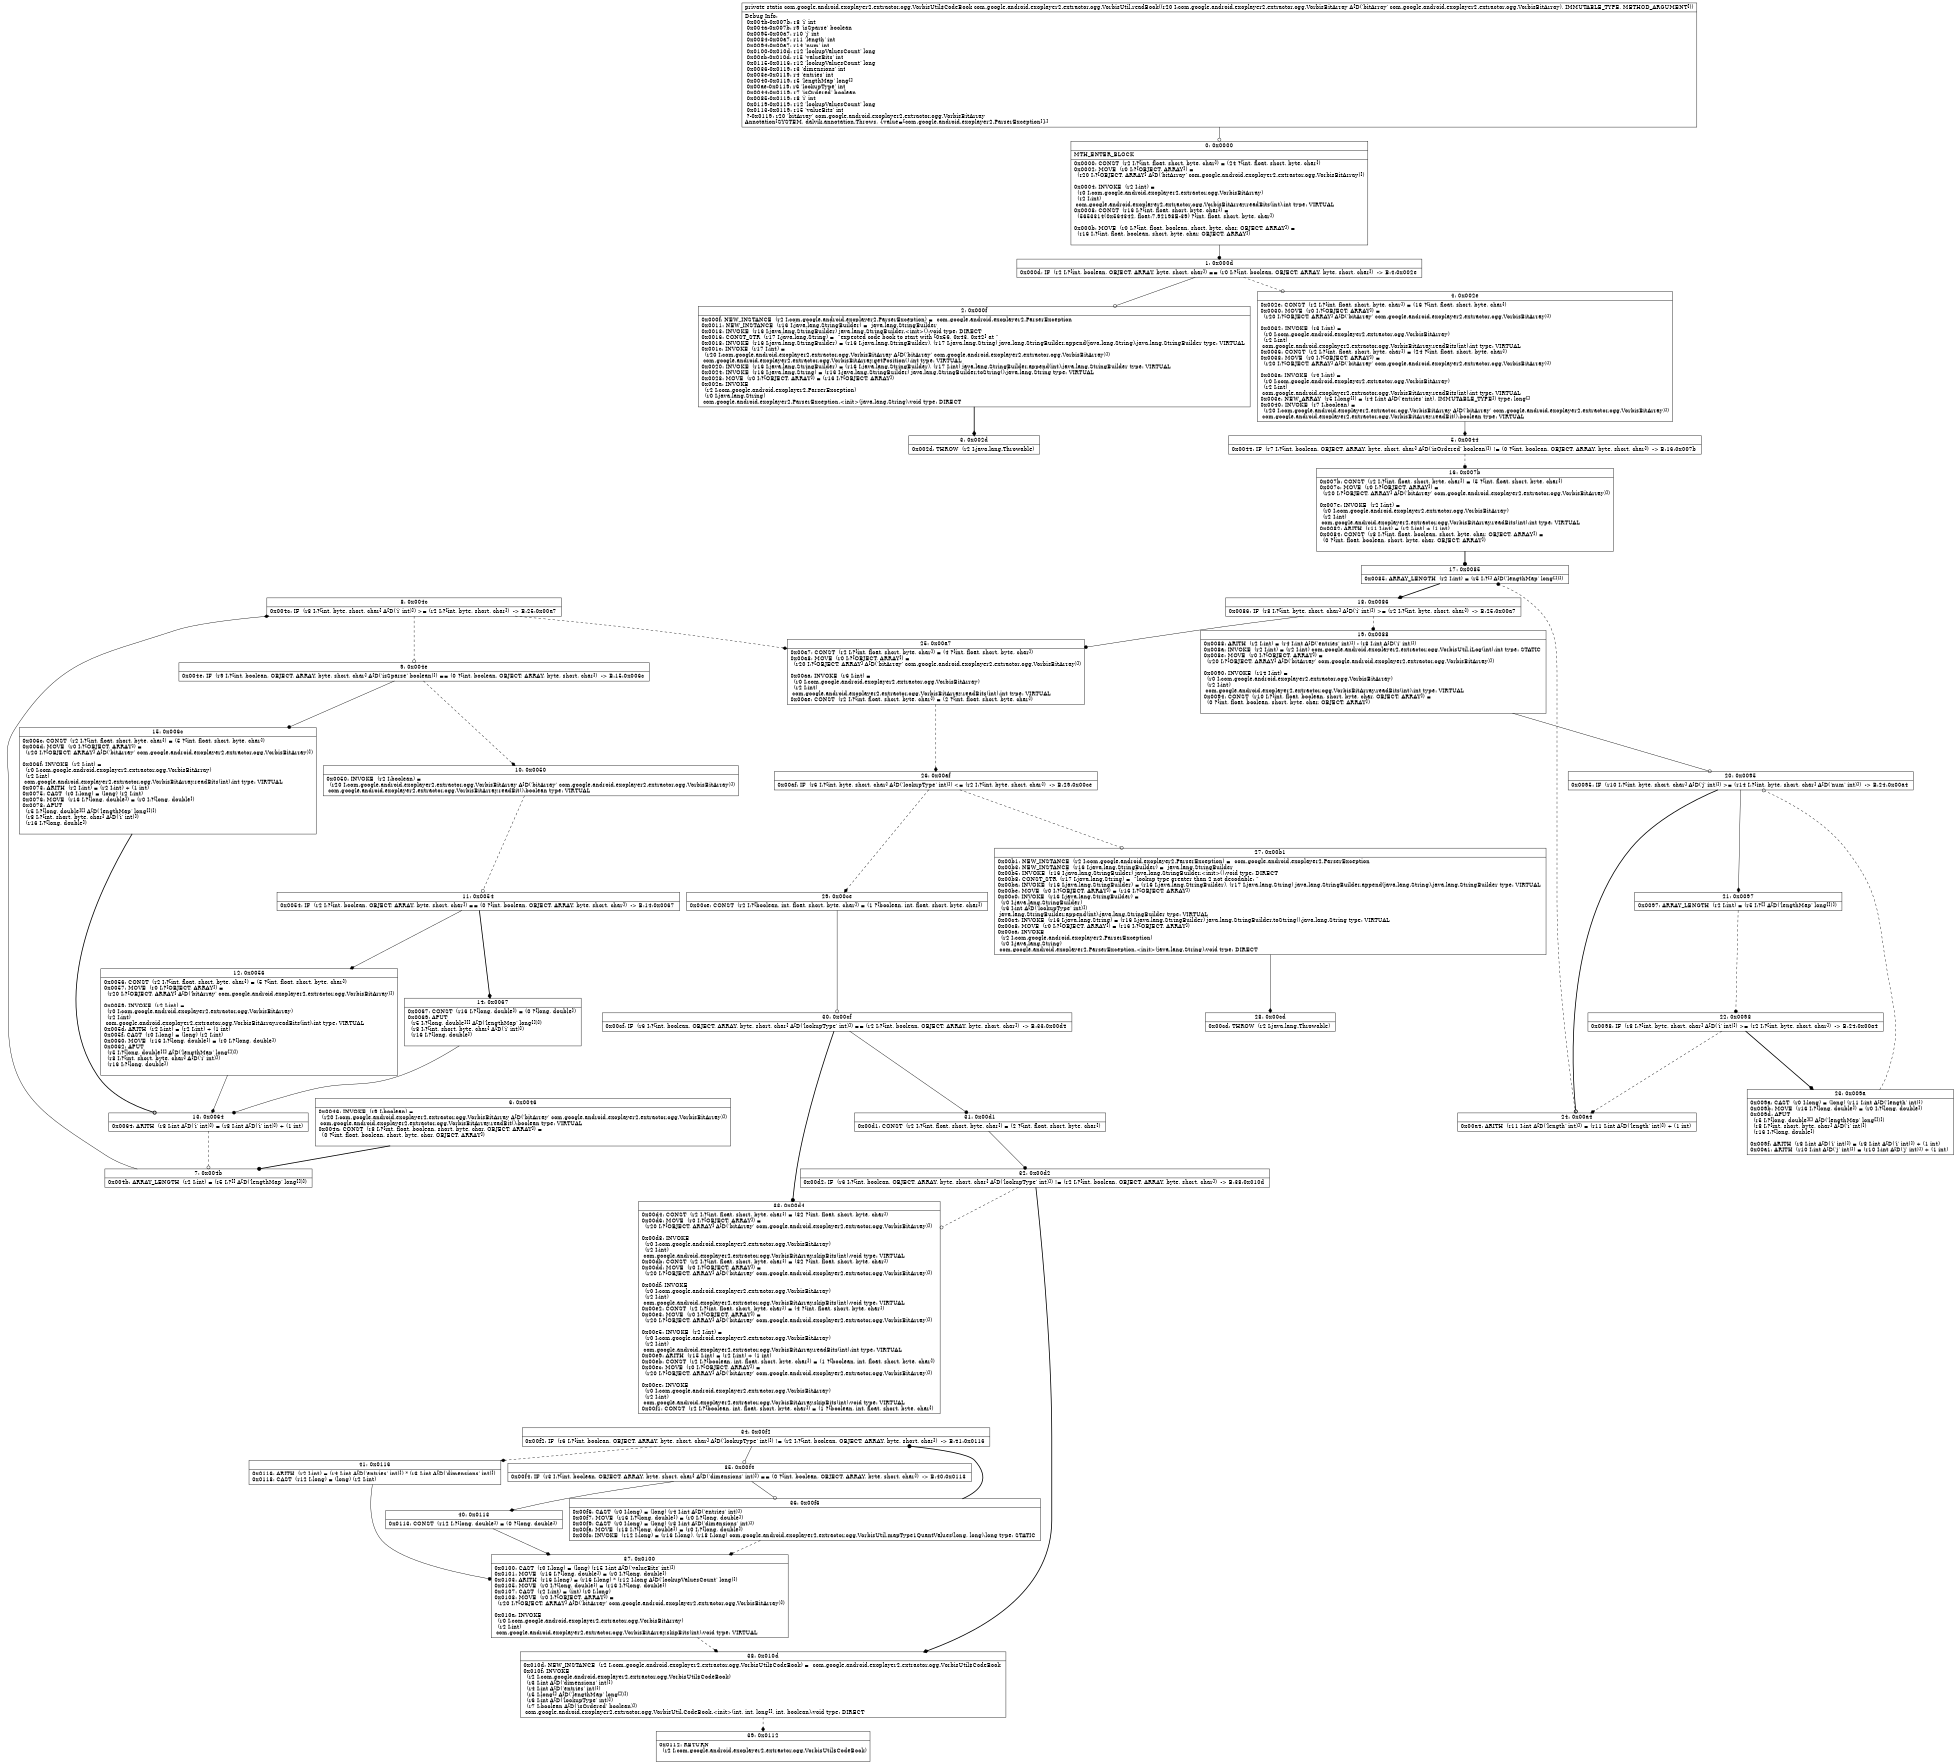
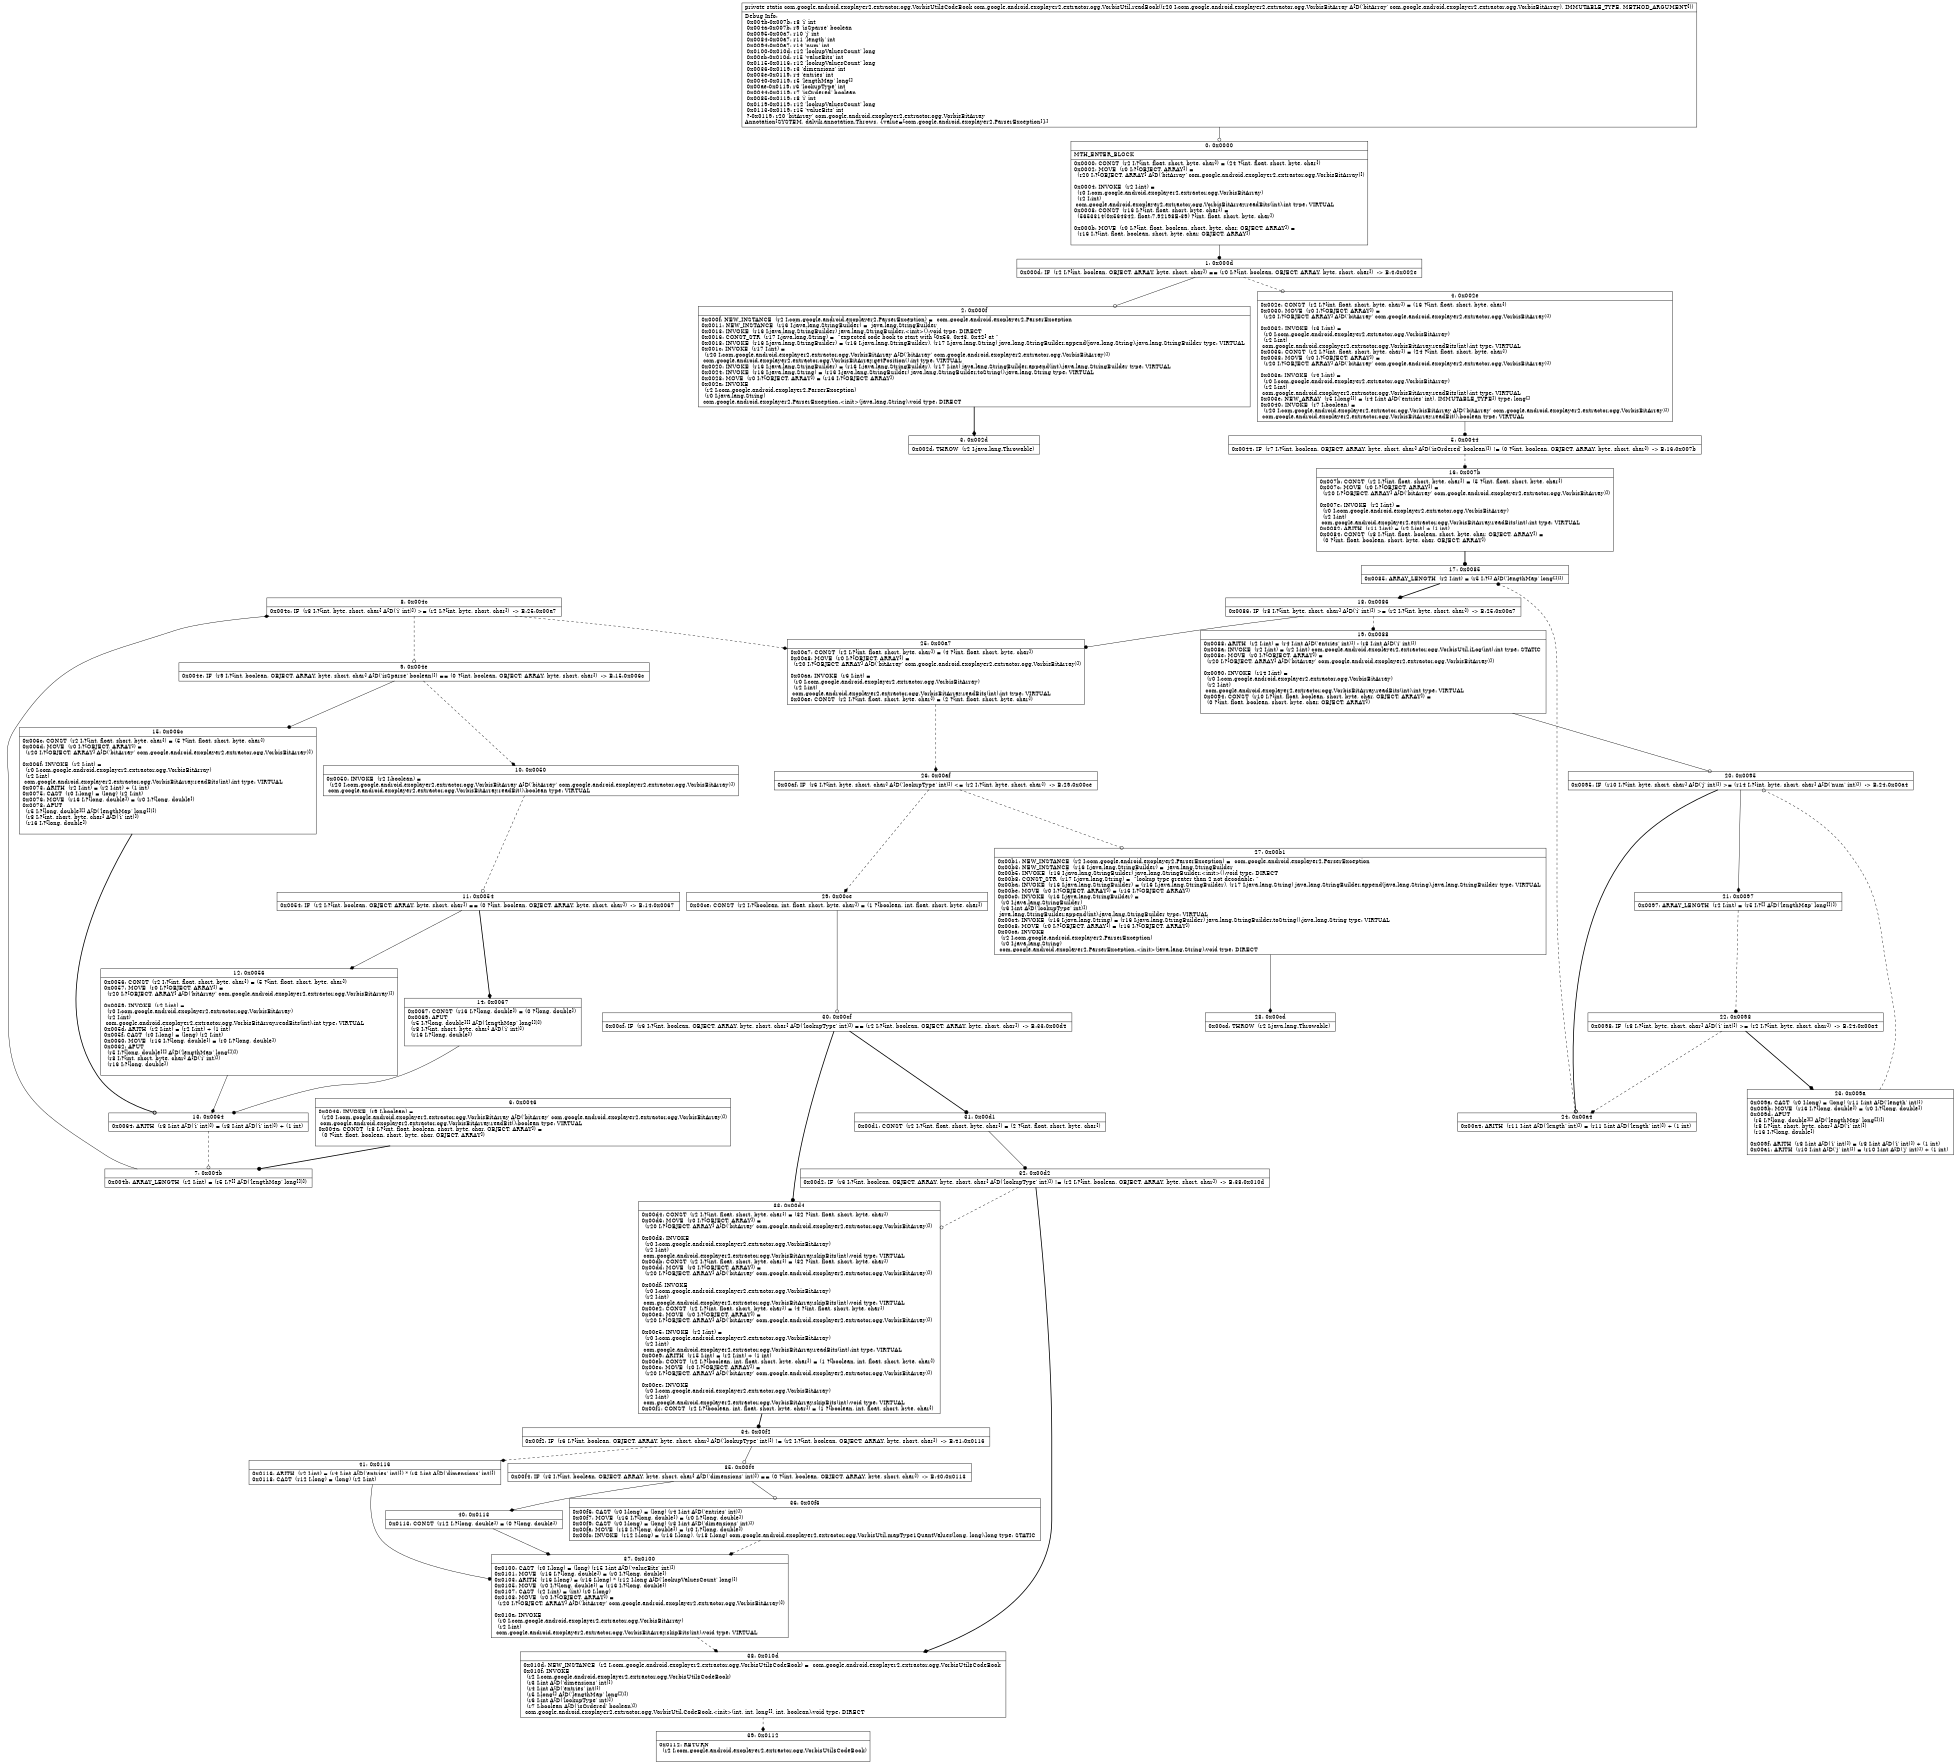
(1465, 426) -> (1465, 426)
(907, 1071) -> (907, 1071)
(968, 1457) -> (761, 1419)
